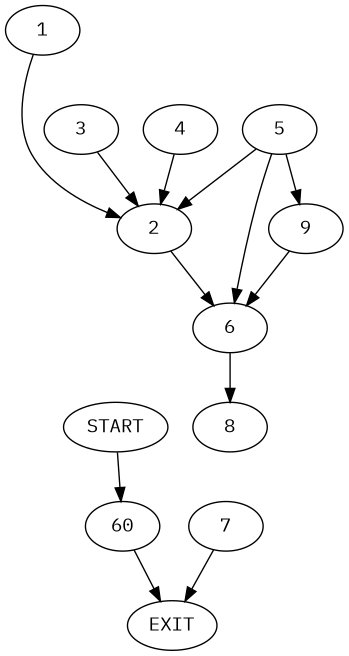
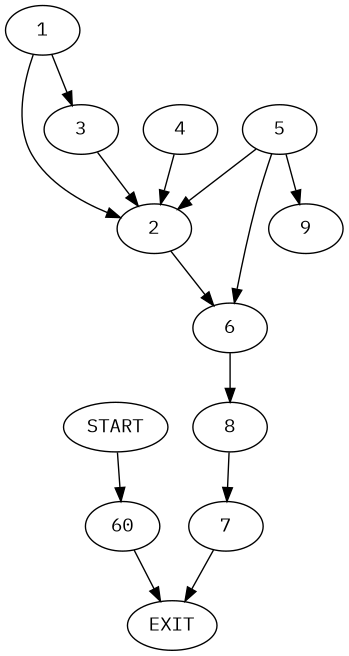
none -> (59, 73)
(272, 273) -> none
none -> (228, 470)
